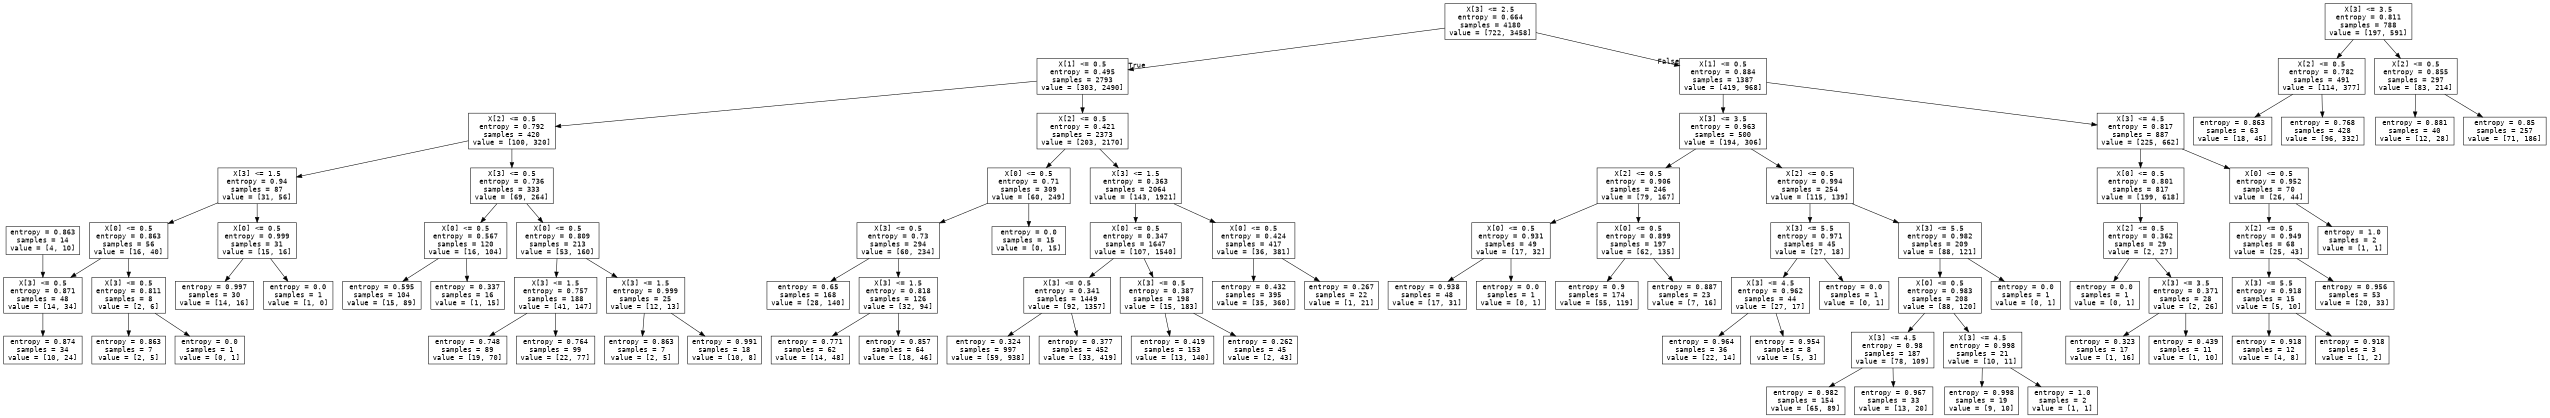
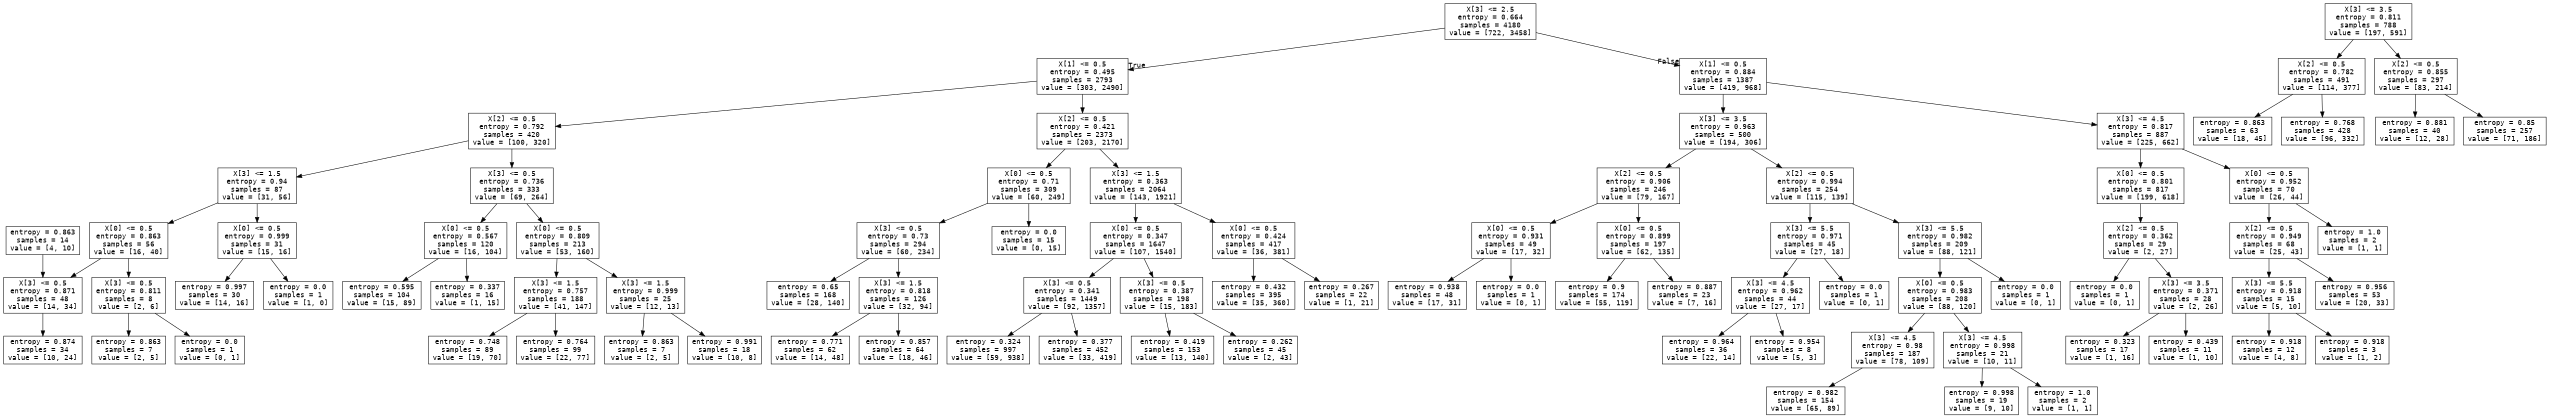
(1894, 401) -> none
